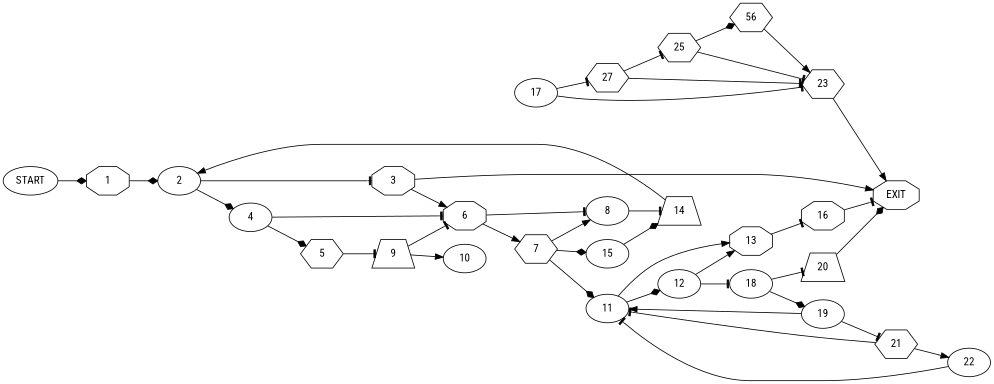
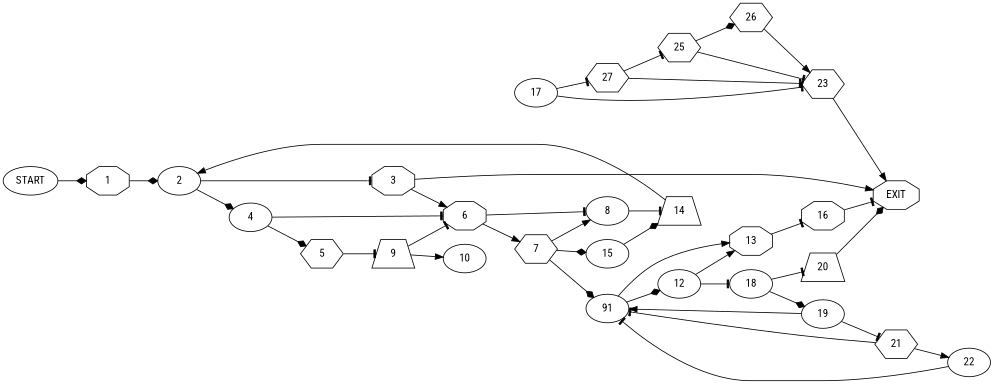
(751, 17) -> (751, 17)
(607, 308) -> (607, 308)
